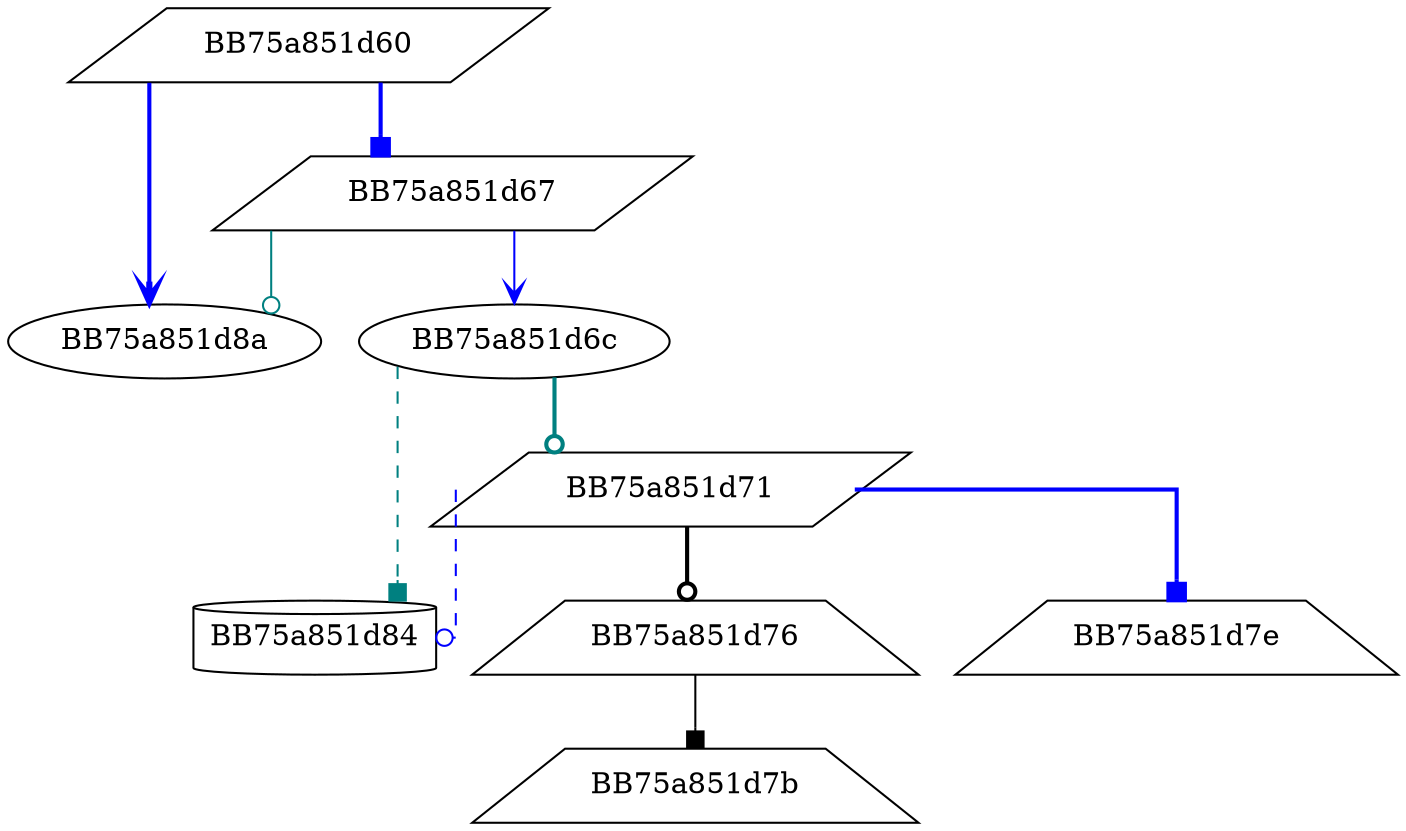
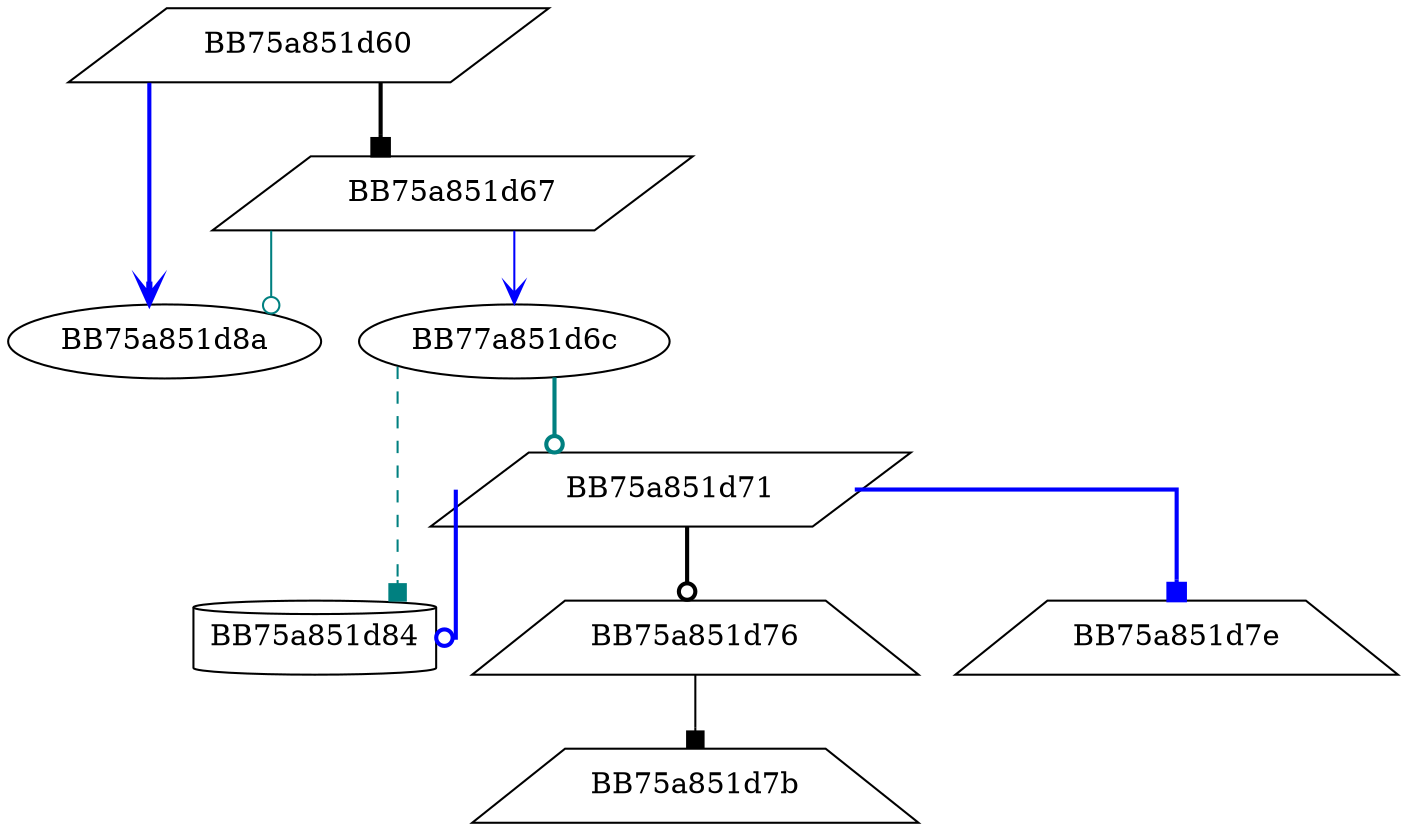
(381, 109) -> (381, 109)
(514, 341) -> (514, 341)
(456, 565) -> (456, 565)
